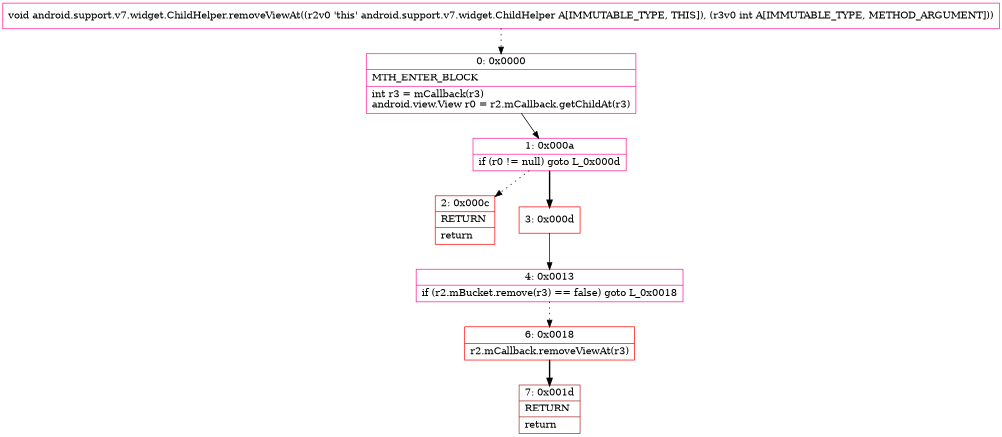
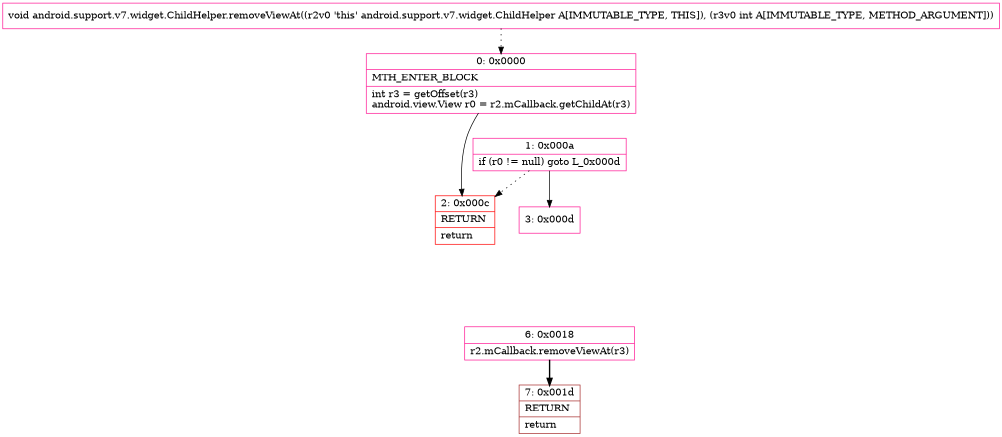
(428, 94) -> (425, 94)
(528, 123) -> (464, 150)
(550, 185) -> (550, 185)
(550, 220) -> (550, 220)
(550, 286) -> none
(550, 343) -> (550, 343)
